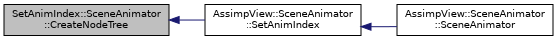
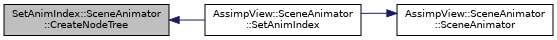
(384, 27) -> (374, 13)
